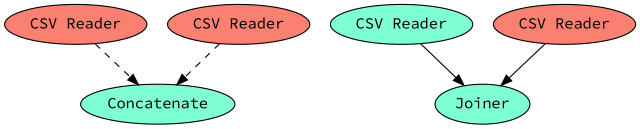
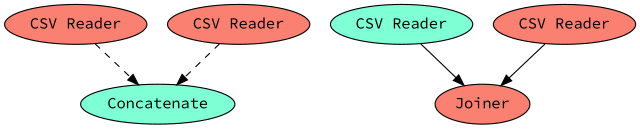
(483, 104) -> (483, 104)
